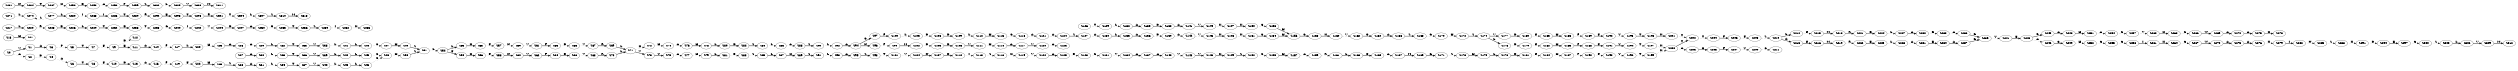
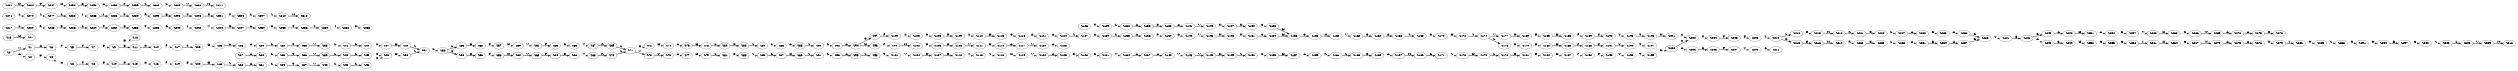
(271, 16) -> (271, 16)
(42, 20) -> (40, 16)
(1660, 47) -> none
(61, 60) -> (61, 64)
